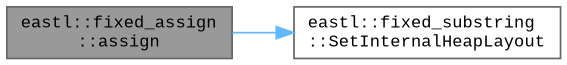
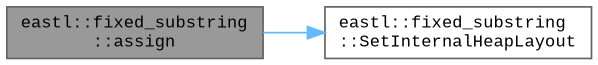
(120, 33) -> (135, 33)
